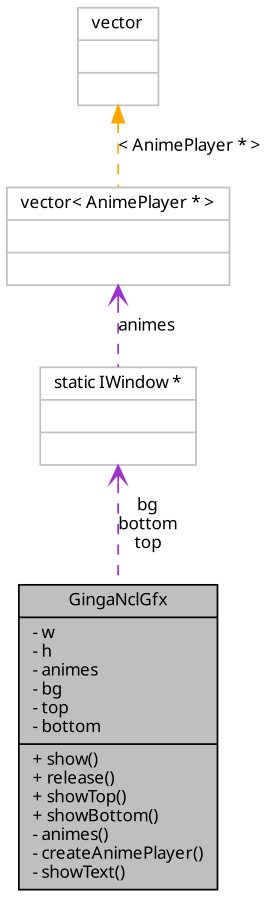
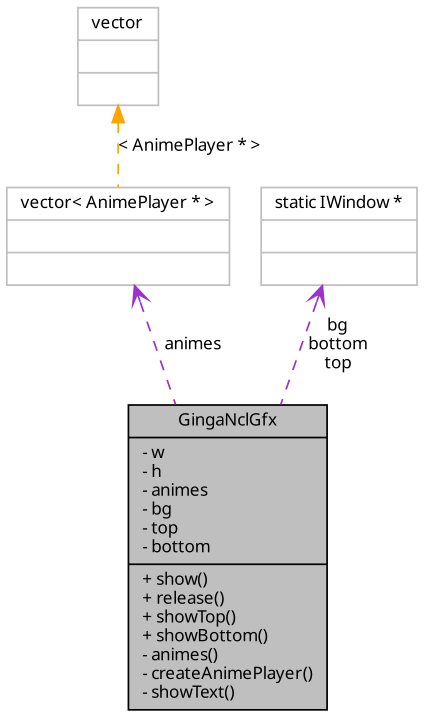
(118, 335) -> (158, 353)
